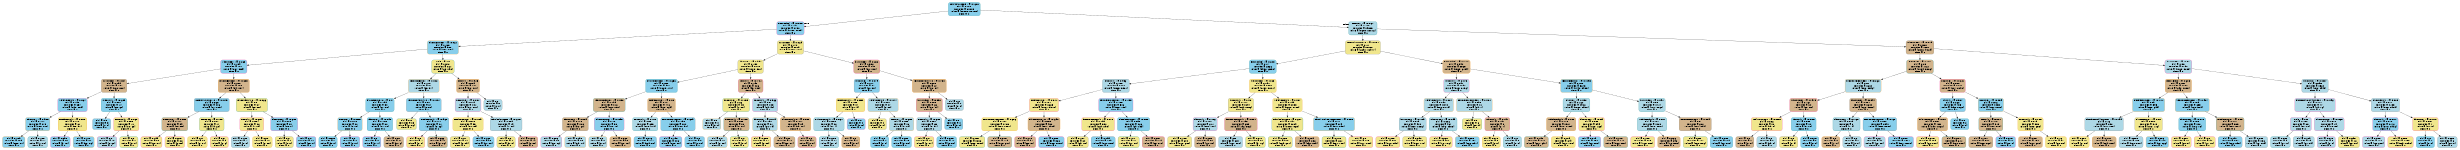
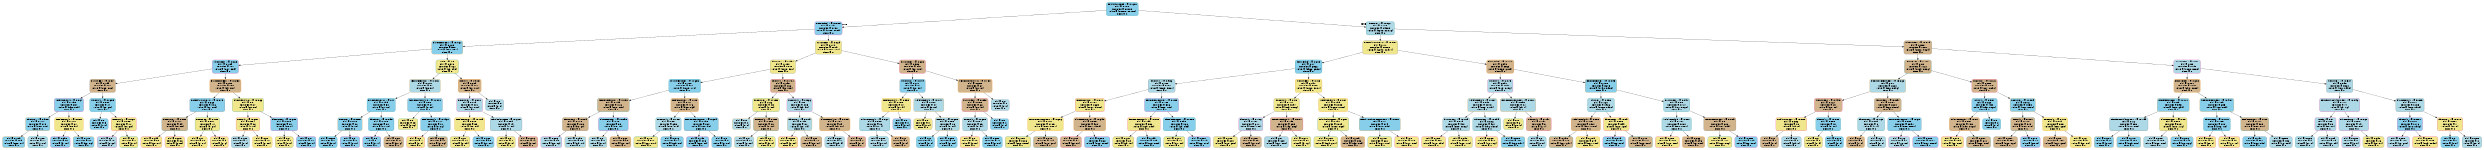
(372, 142) -> (372, 142)
none -> (646, 142)
none -> (835, 142)
(1153, 142) -> (1199, 142)
(1491, 142) -> none
(1721, 142) -> (1746, 142)
(2079, 142) -> (2104, 142)
(2104, 142) -> (2129, 142)
